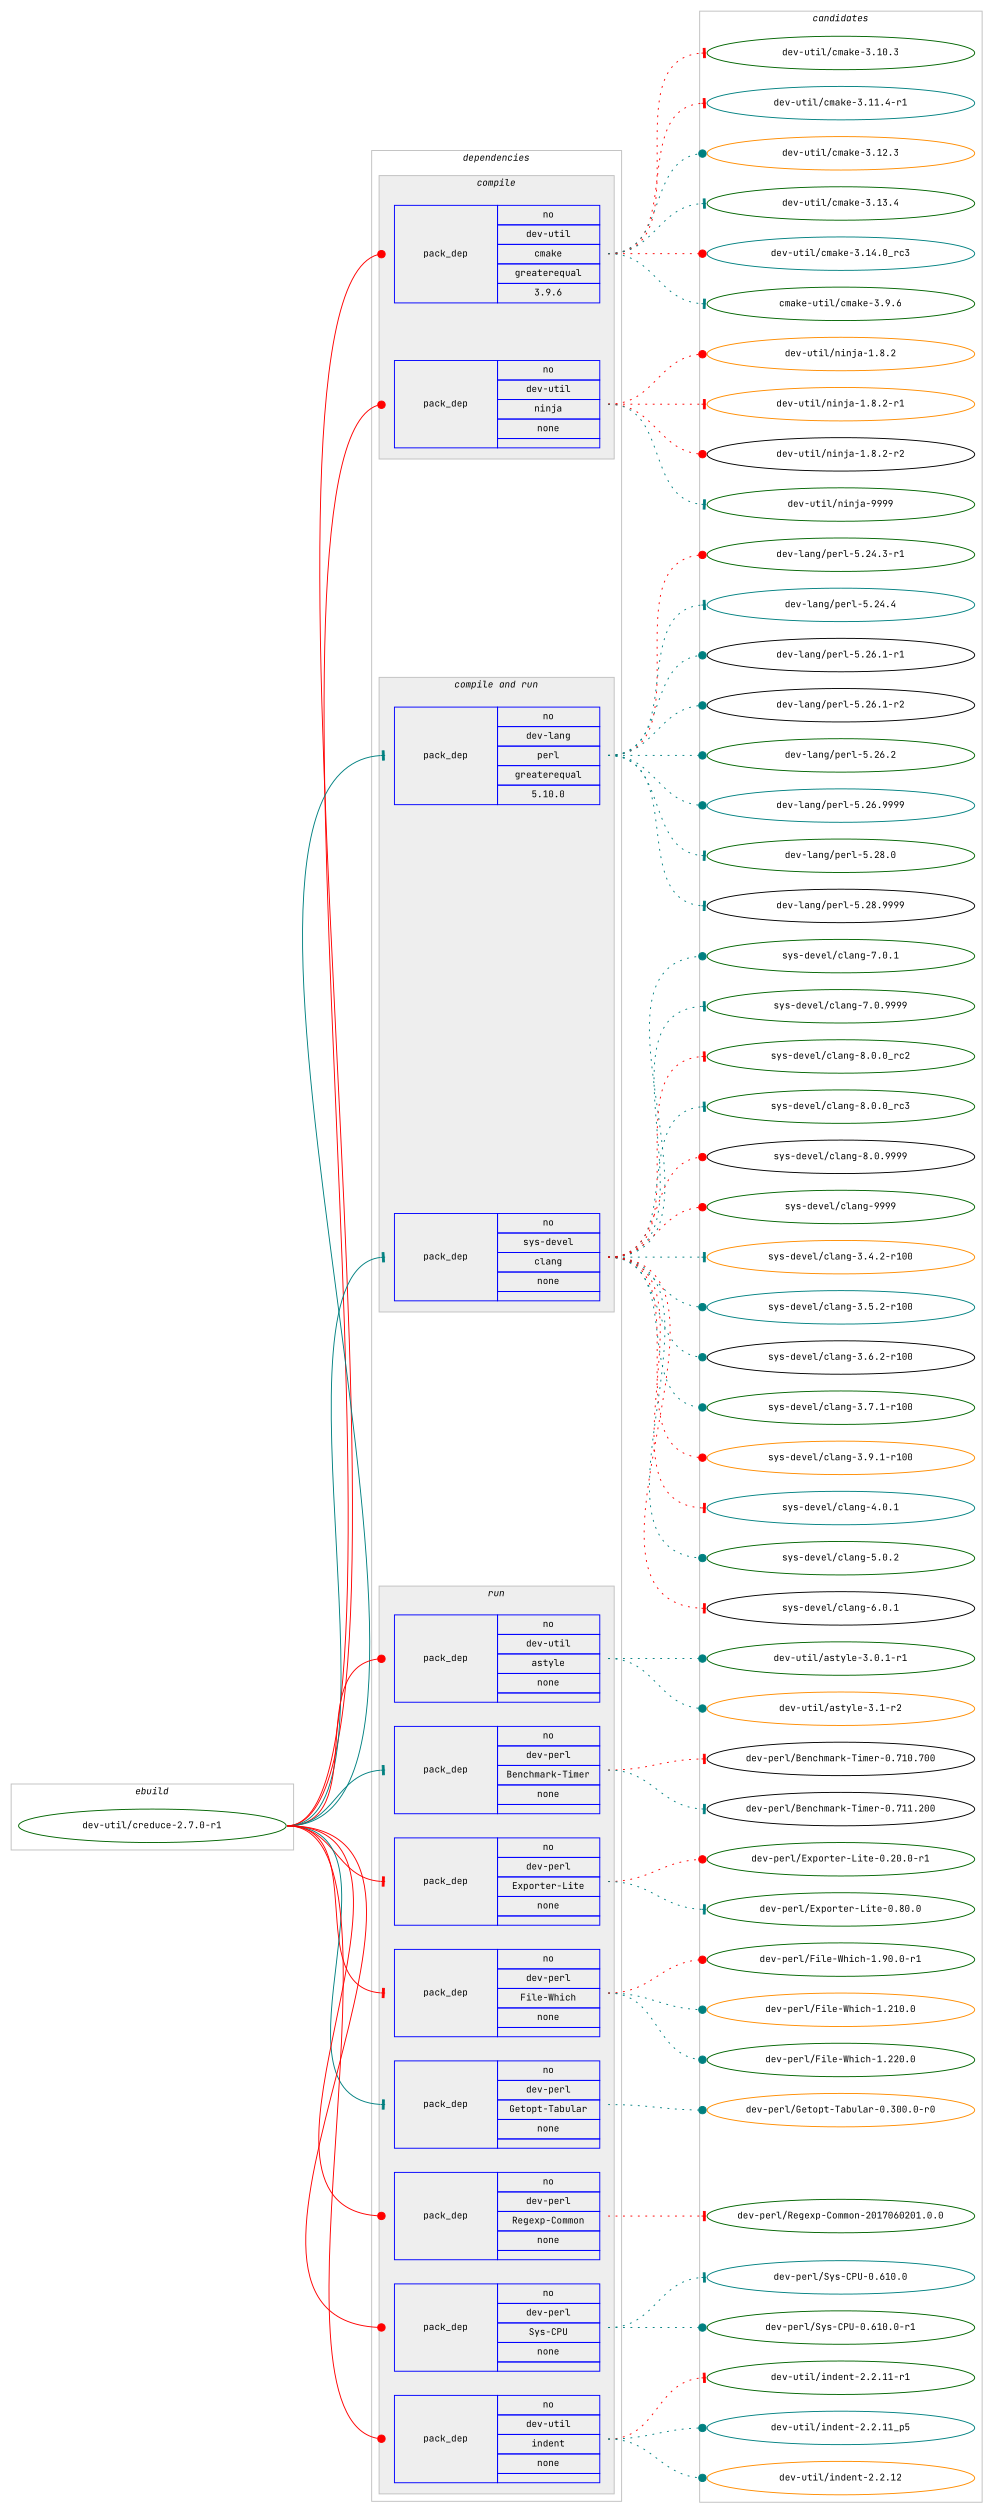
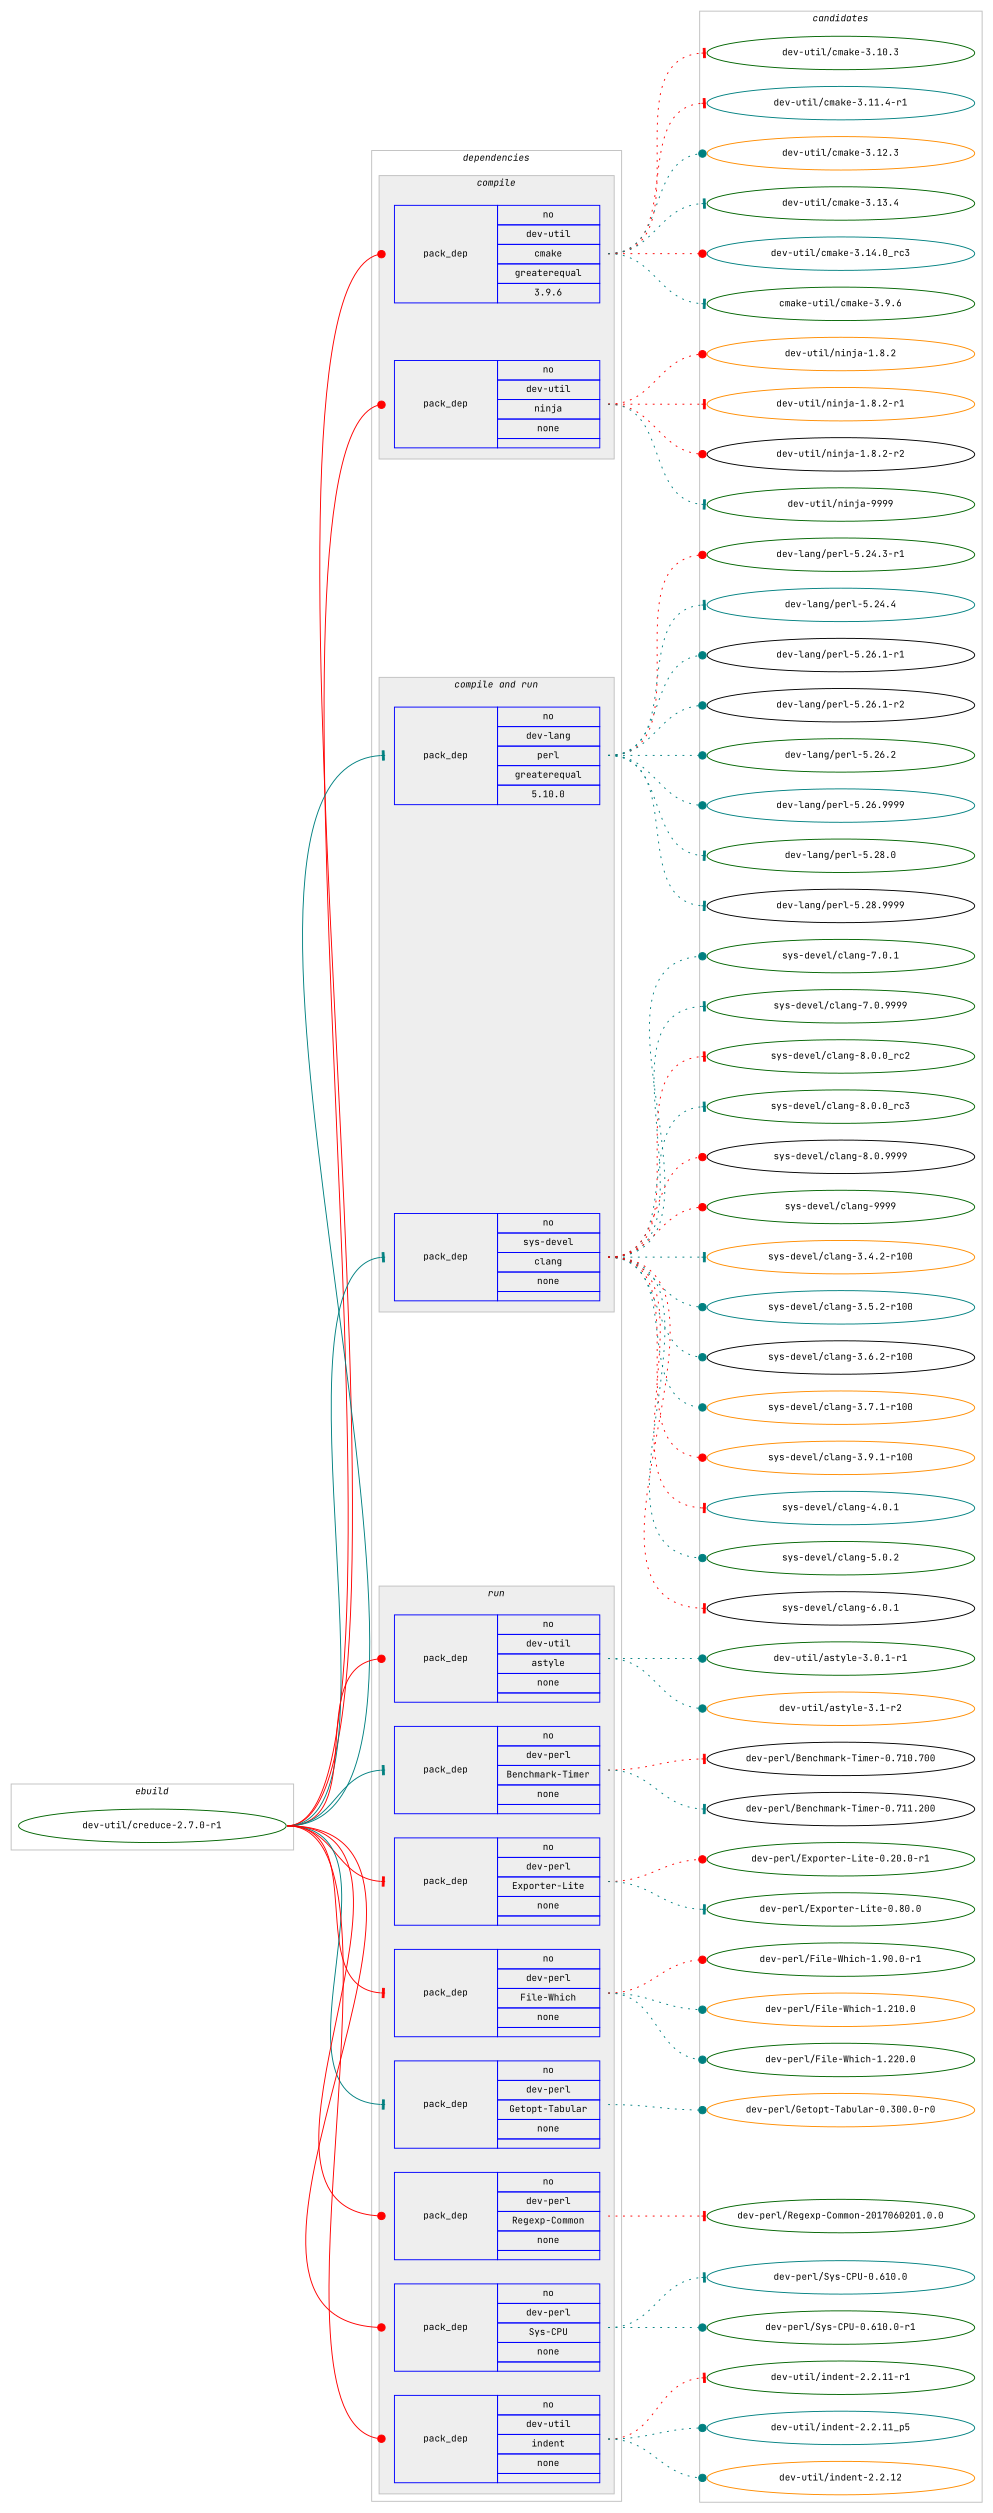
(841, 1408) -> (841, 1408)
